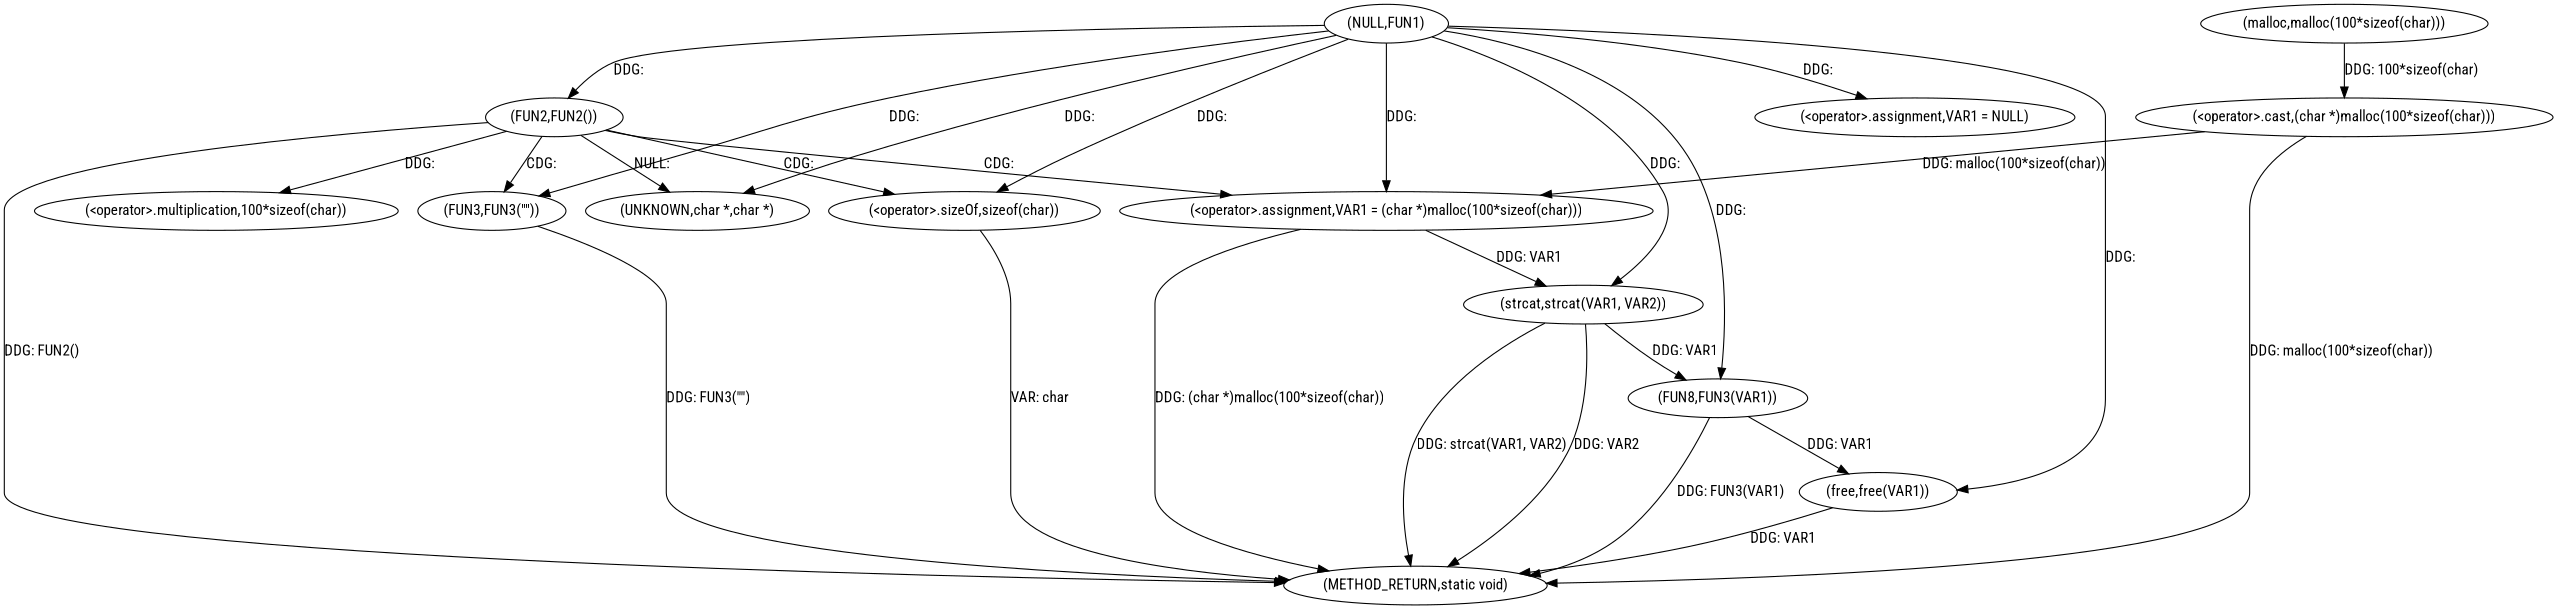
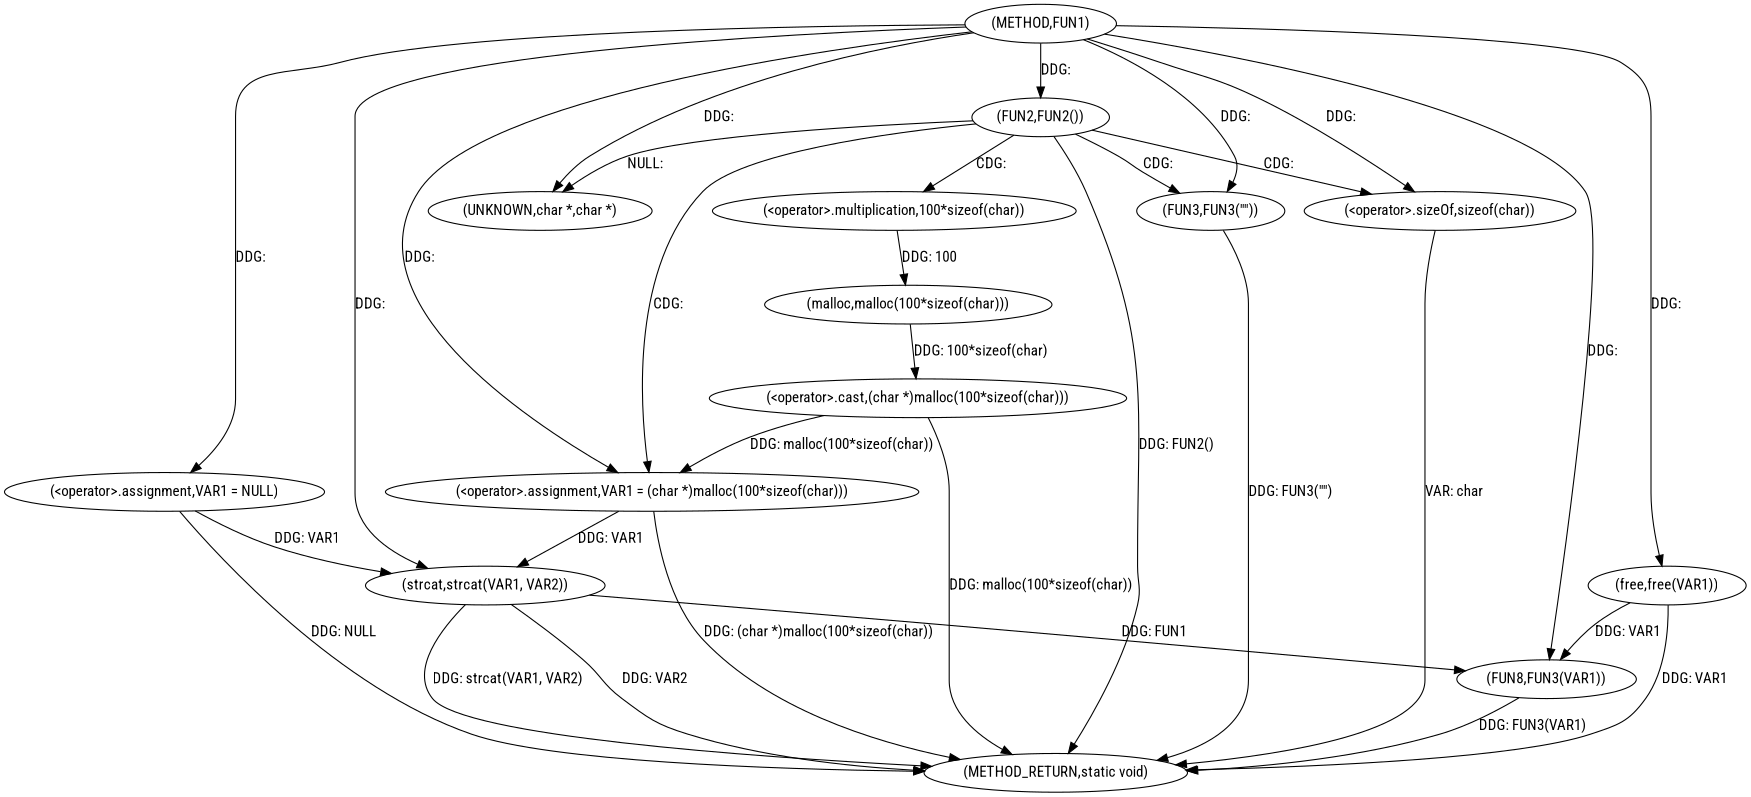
(1386, 24) -> (1041, 24)
(421, 164) -> (993, 164)
none -> (900, 252)
(1685, 351) -> (1154, 632)
(1794, 442) -> (1596, 623)
none -> (285, 550)
none -> (507, 743)
